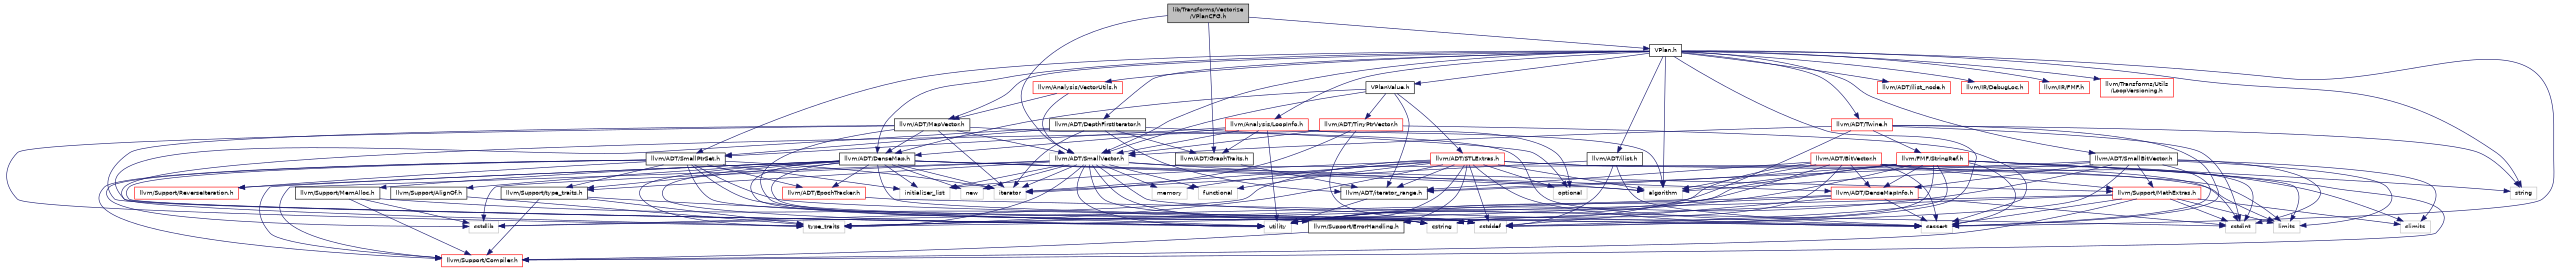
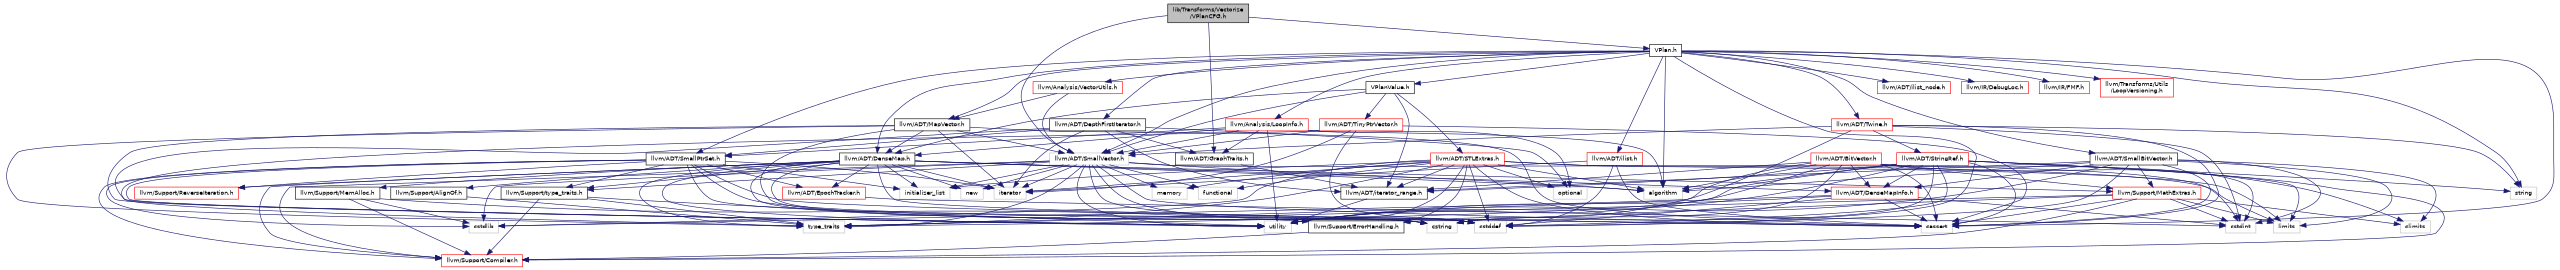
(1615, 159) -> (1615, 159)
(1933, 159) -> (1933, 159)
